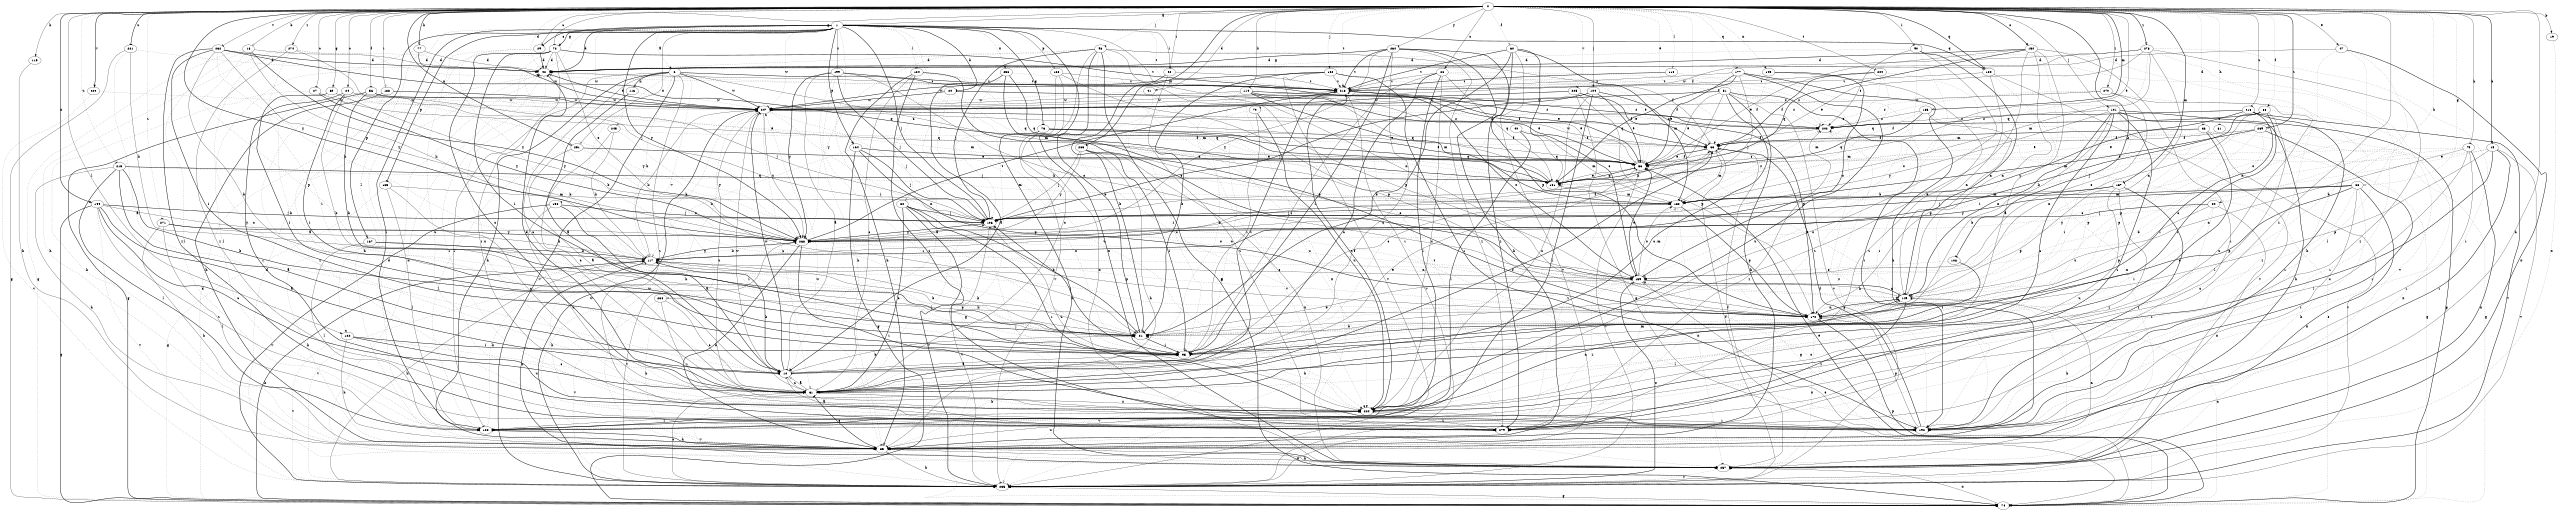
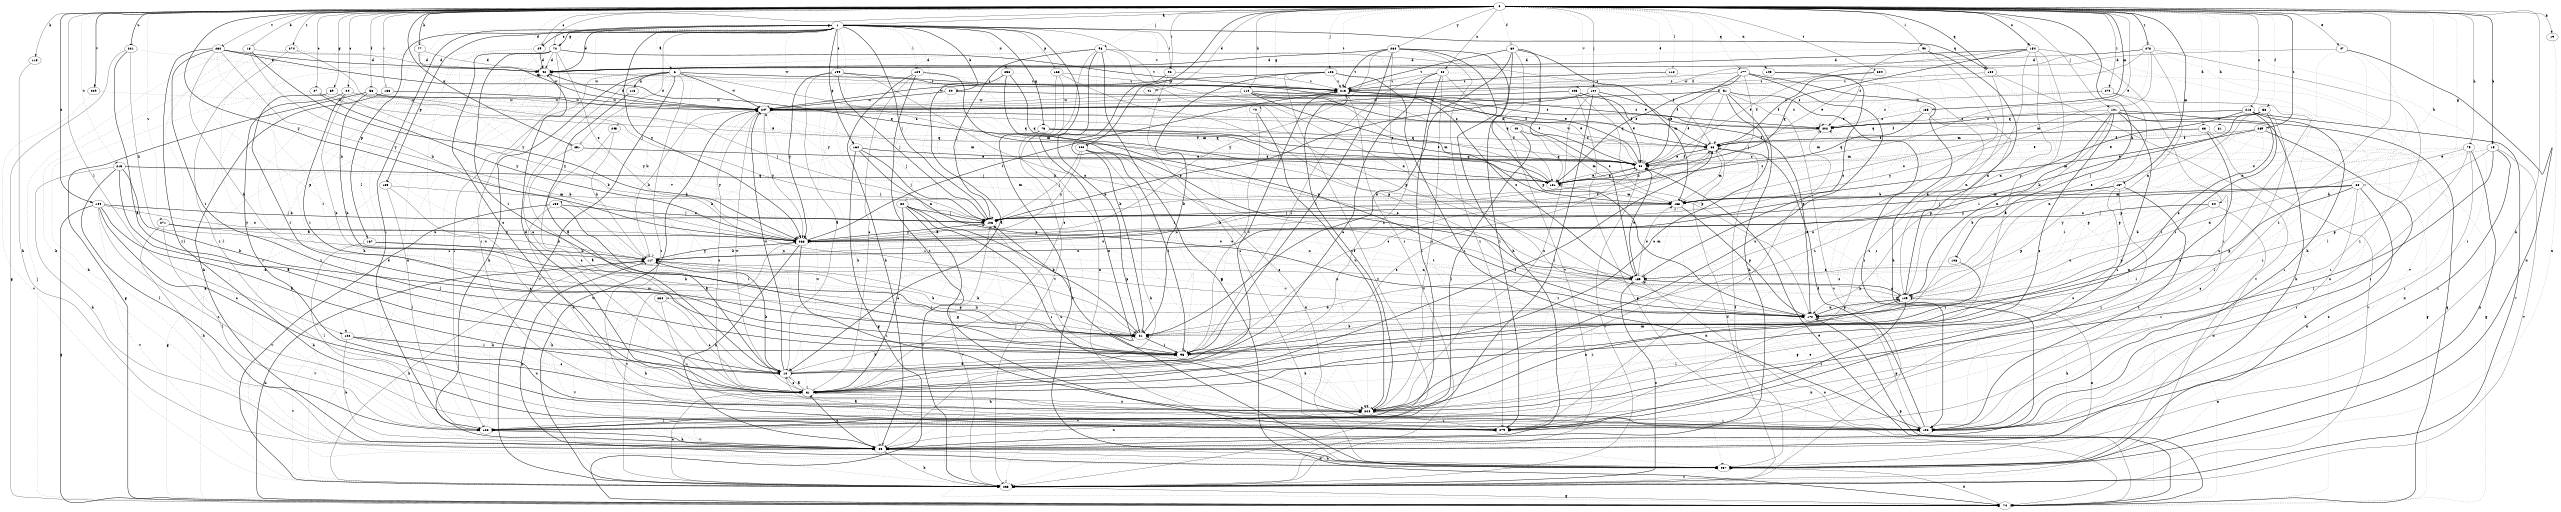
(38, 280) -> (38, 280)
(368, 284) -> (368, 285)
